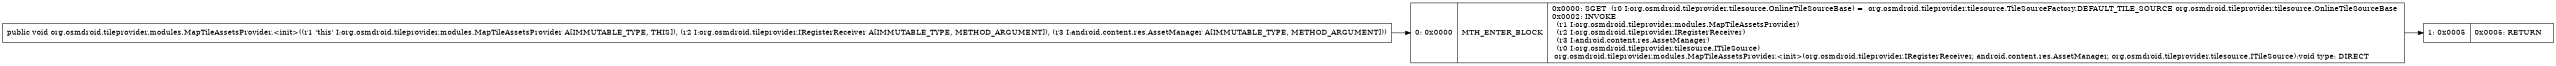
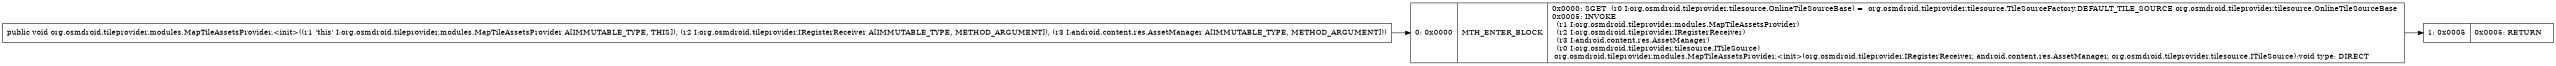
(1587, 17) -> (1587, 17)
